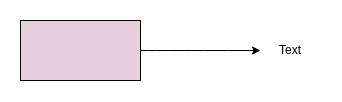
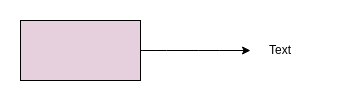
(291, 51) -> (281, 51)
